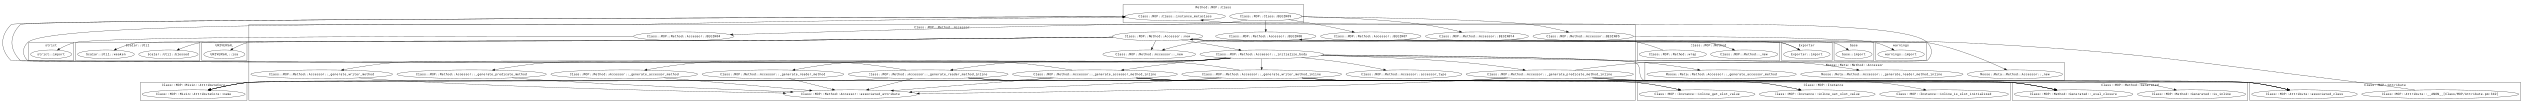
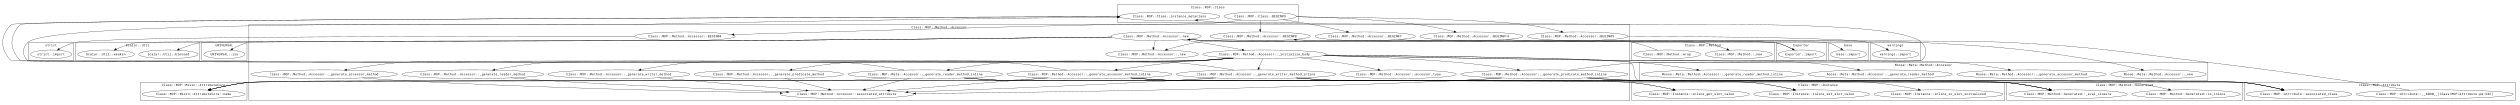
(1213, 7) -> (1208, 7)
(928, 74) -> (925, 74)
none -> (1880, 74)
